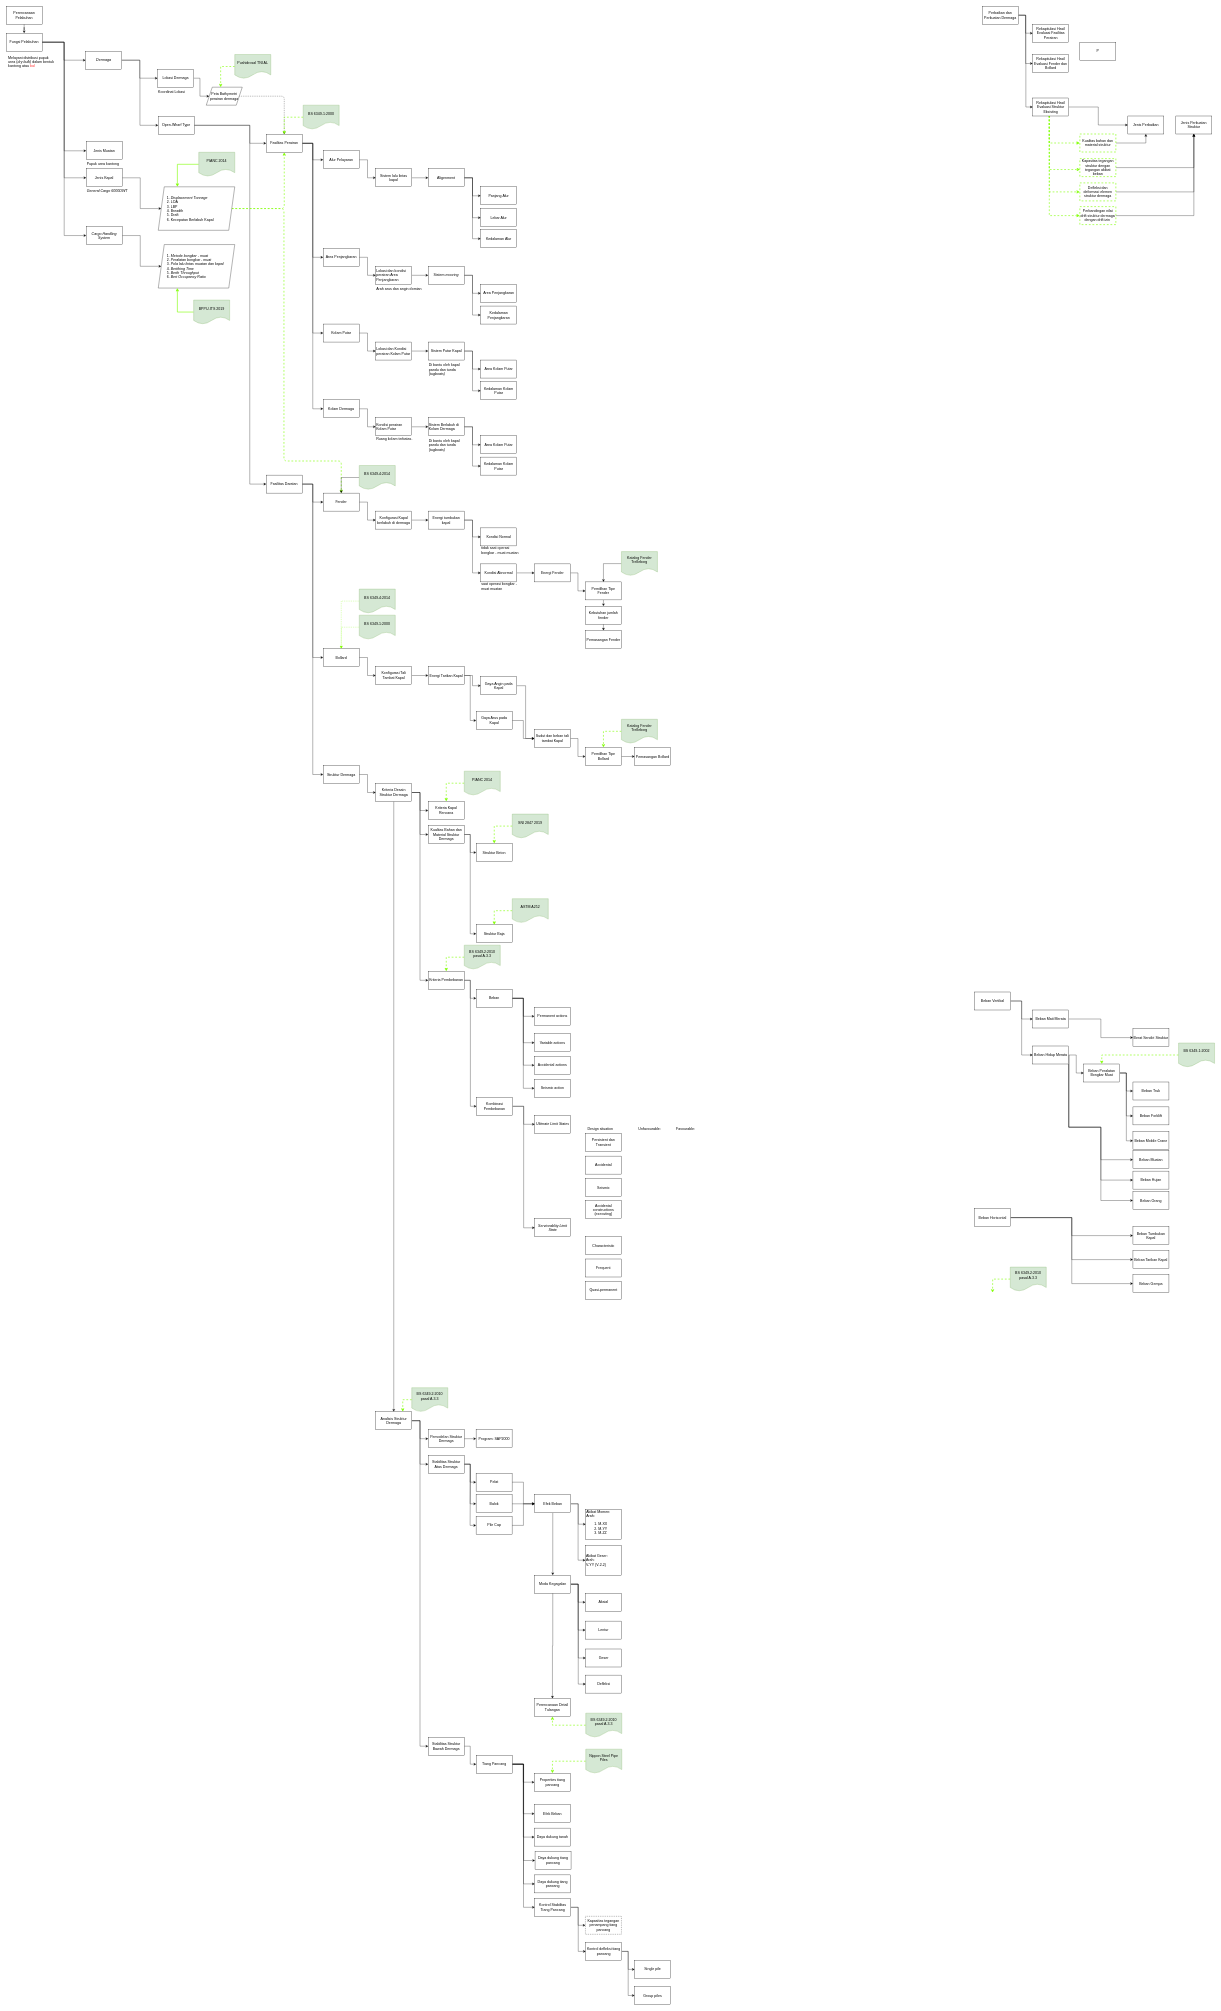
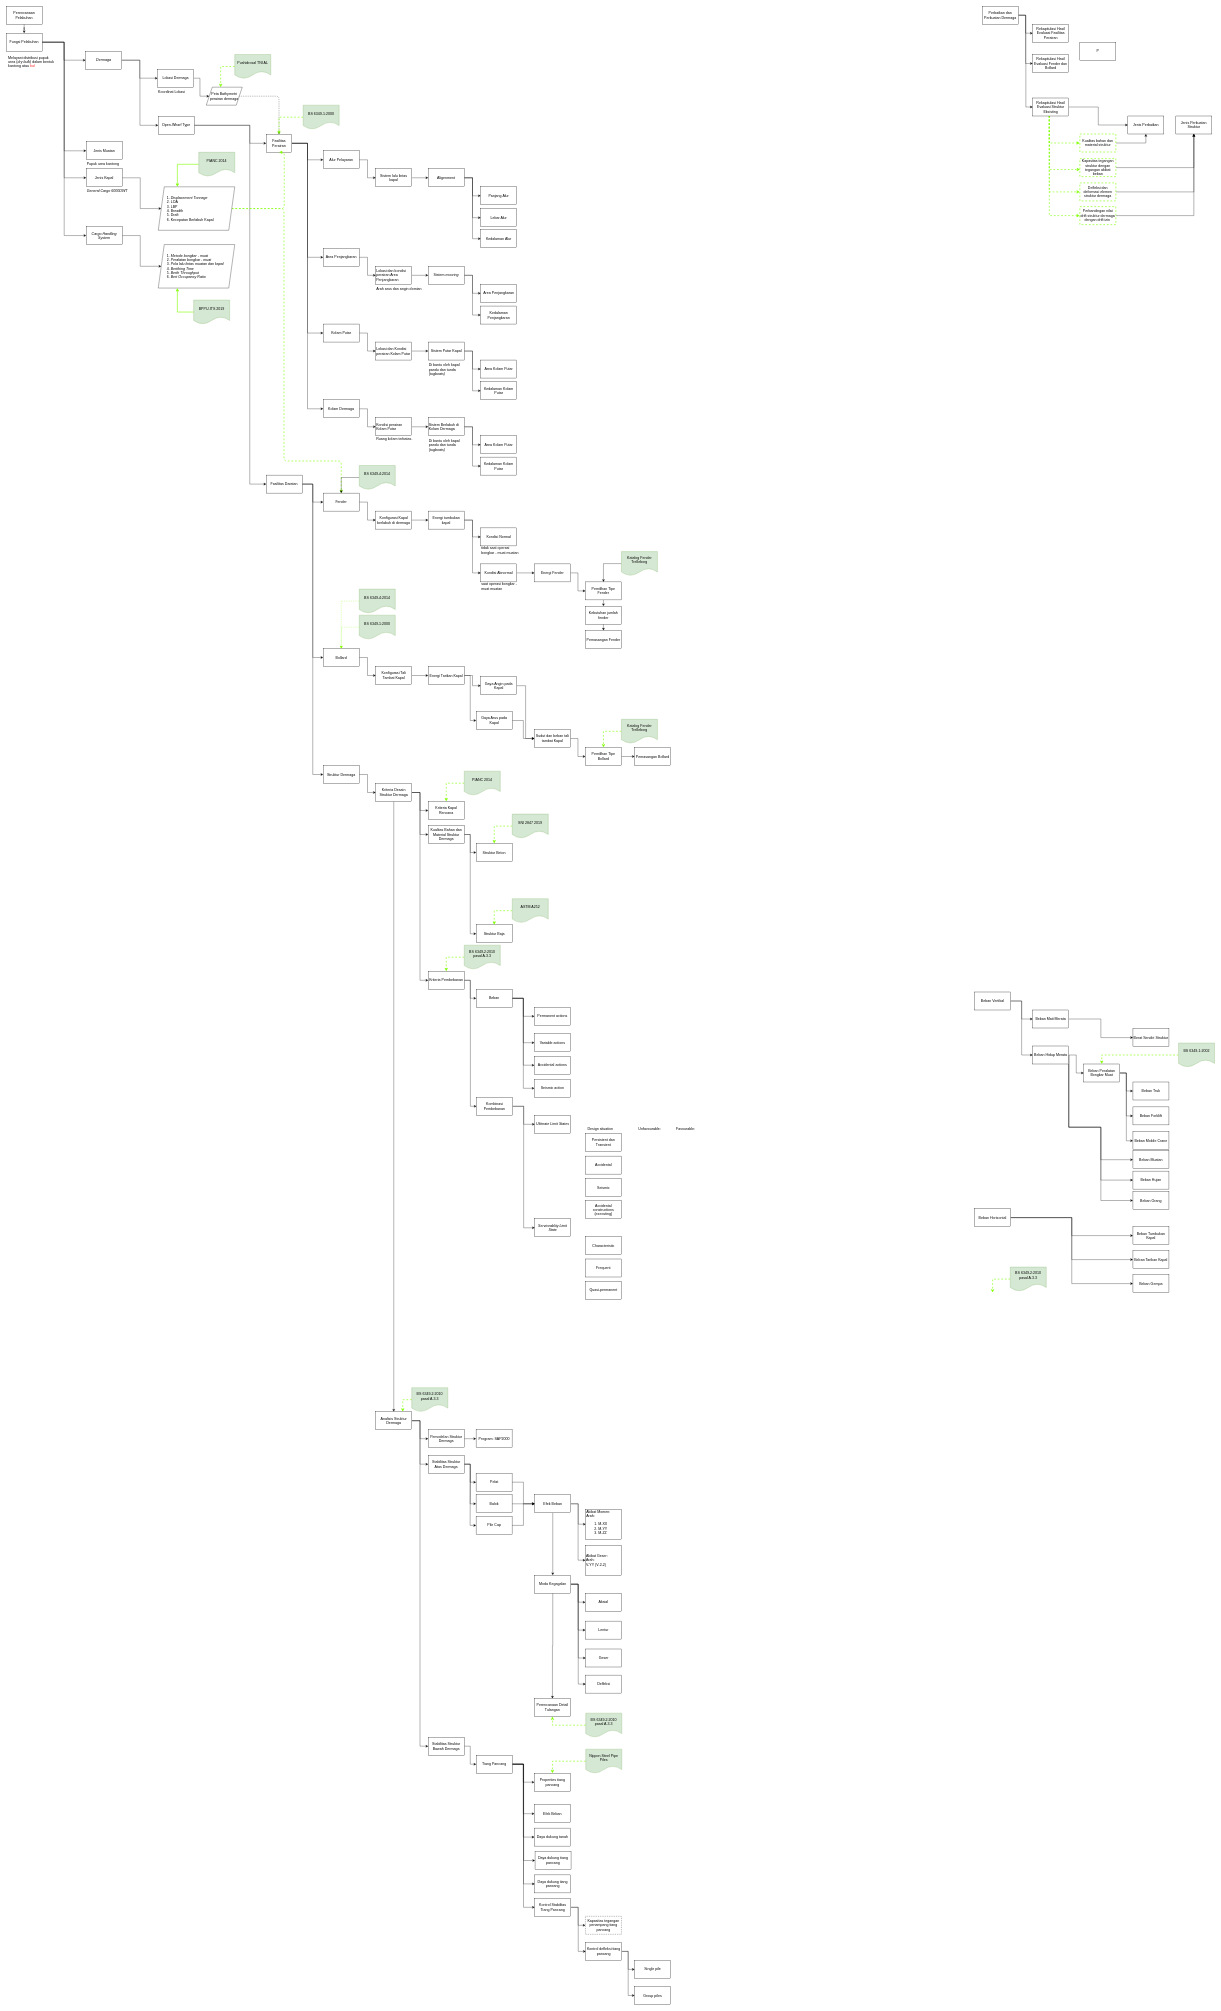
(284, 143) -> (279, 143)
